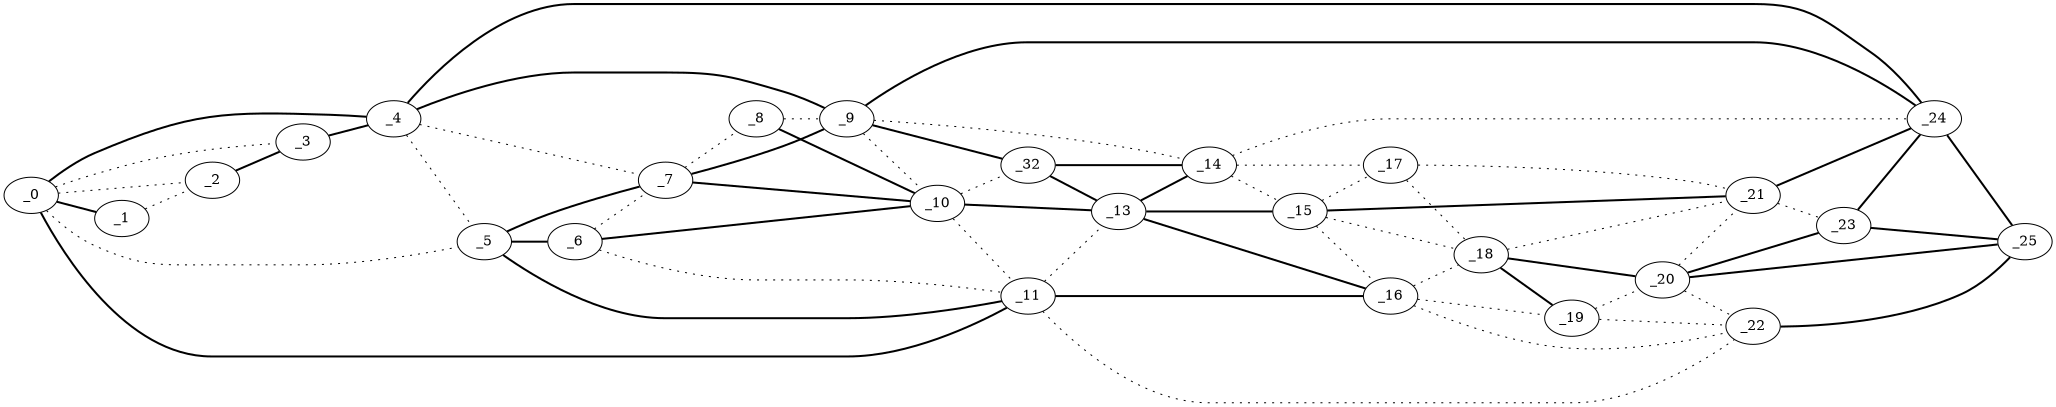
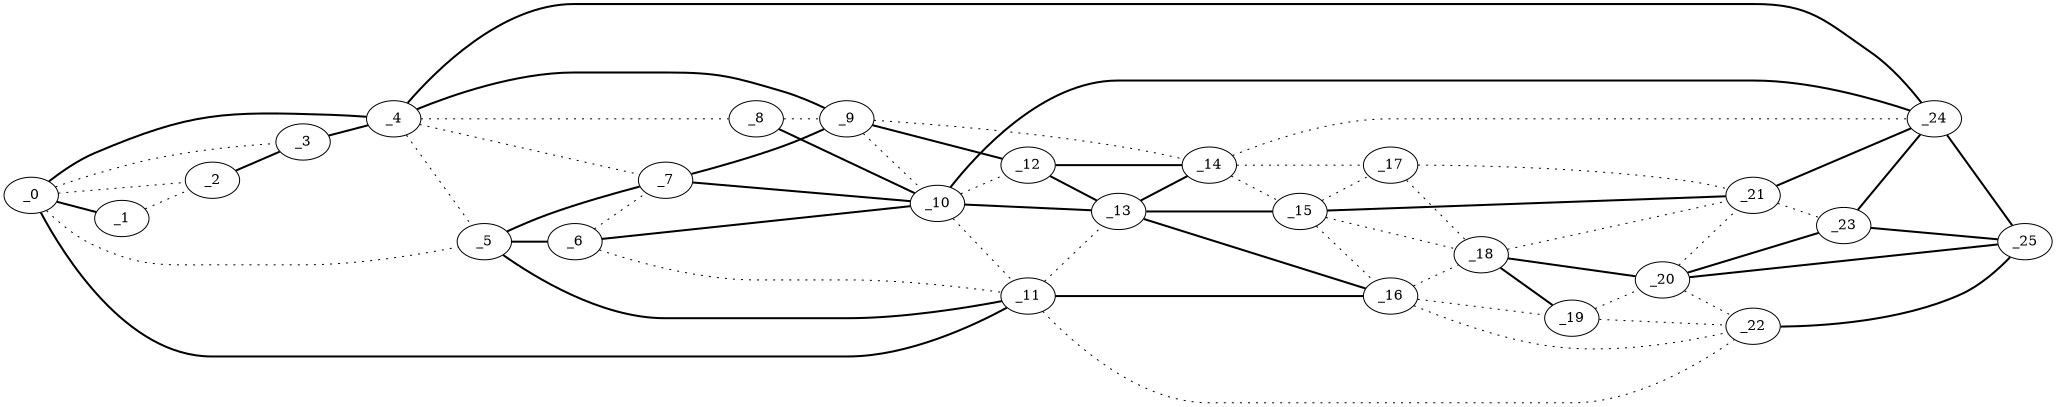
(1391, 42) -> (1413, 81)
(711, 150) -> (575, 119)
(1028, 165) -> (1028, 165)
